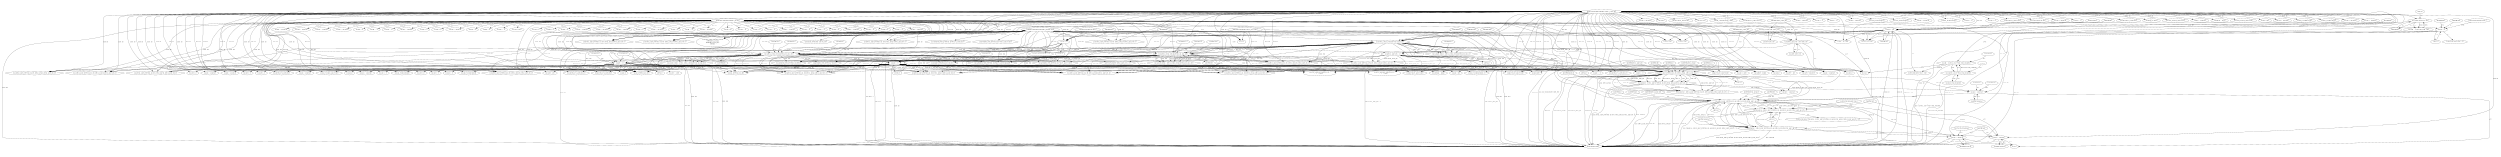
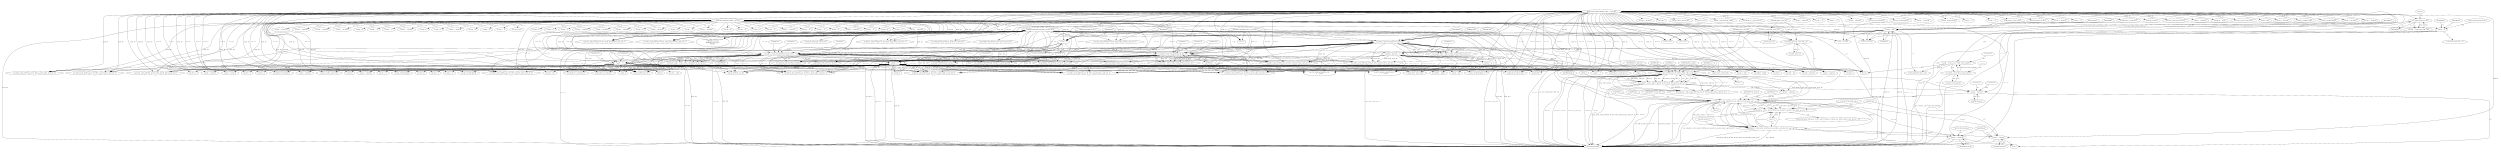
(1950, 15) -> none
none -> (1322, 36)
(2436, 42) -> none
